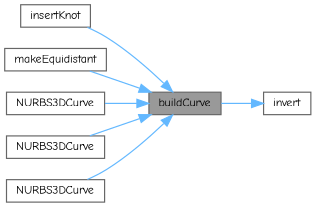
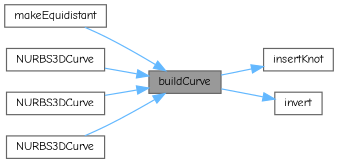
(128, 52) -> (236, 72)
